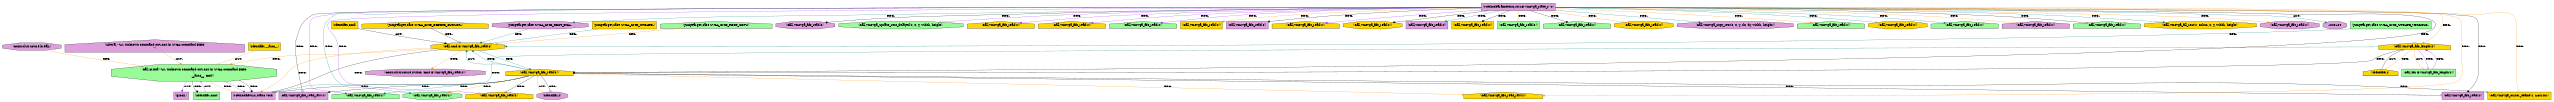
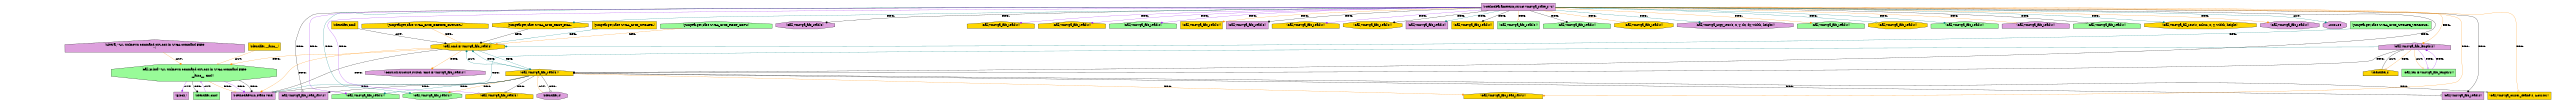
(540, 25) -> (540, 25)
(901, 25) -> none
(445, 35) -> (445, 35)
(505, 36) -> (505, 36)
(32, 47) -> none
(2415, 47) -> (2415, 47)
(2441, 59) -> (2441, 59)
(496, 73) -> (496, 73)
